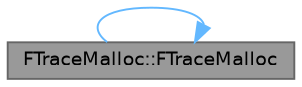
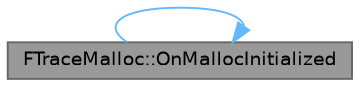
(151, 61) -> (180, 61)
